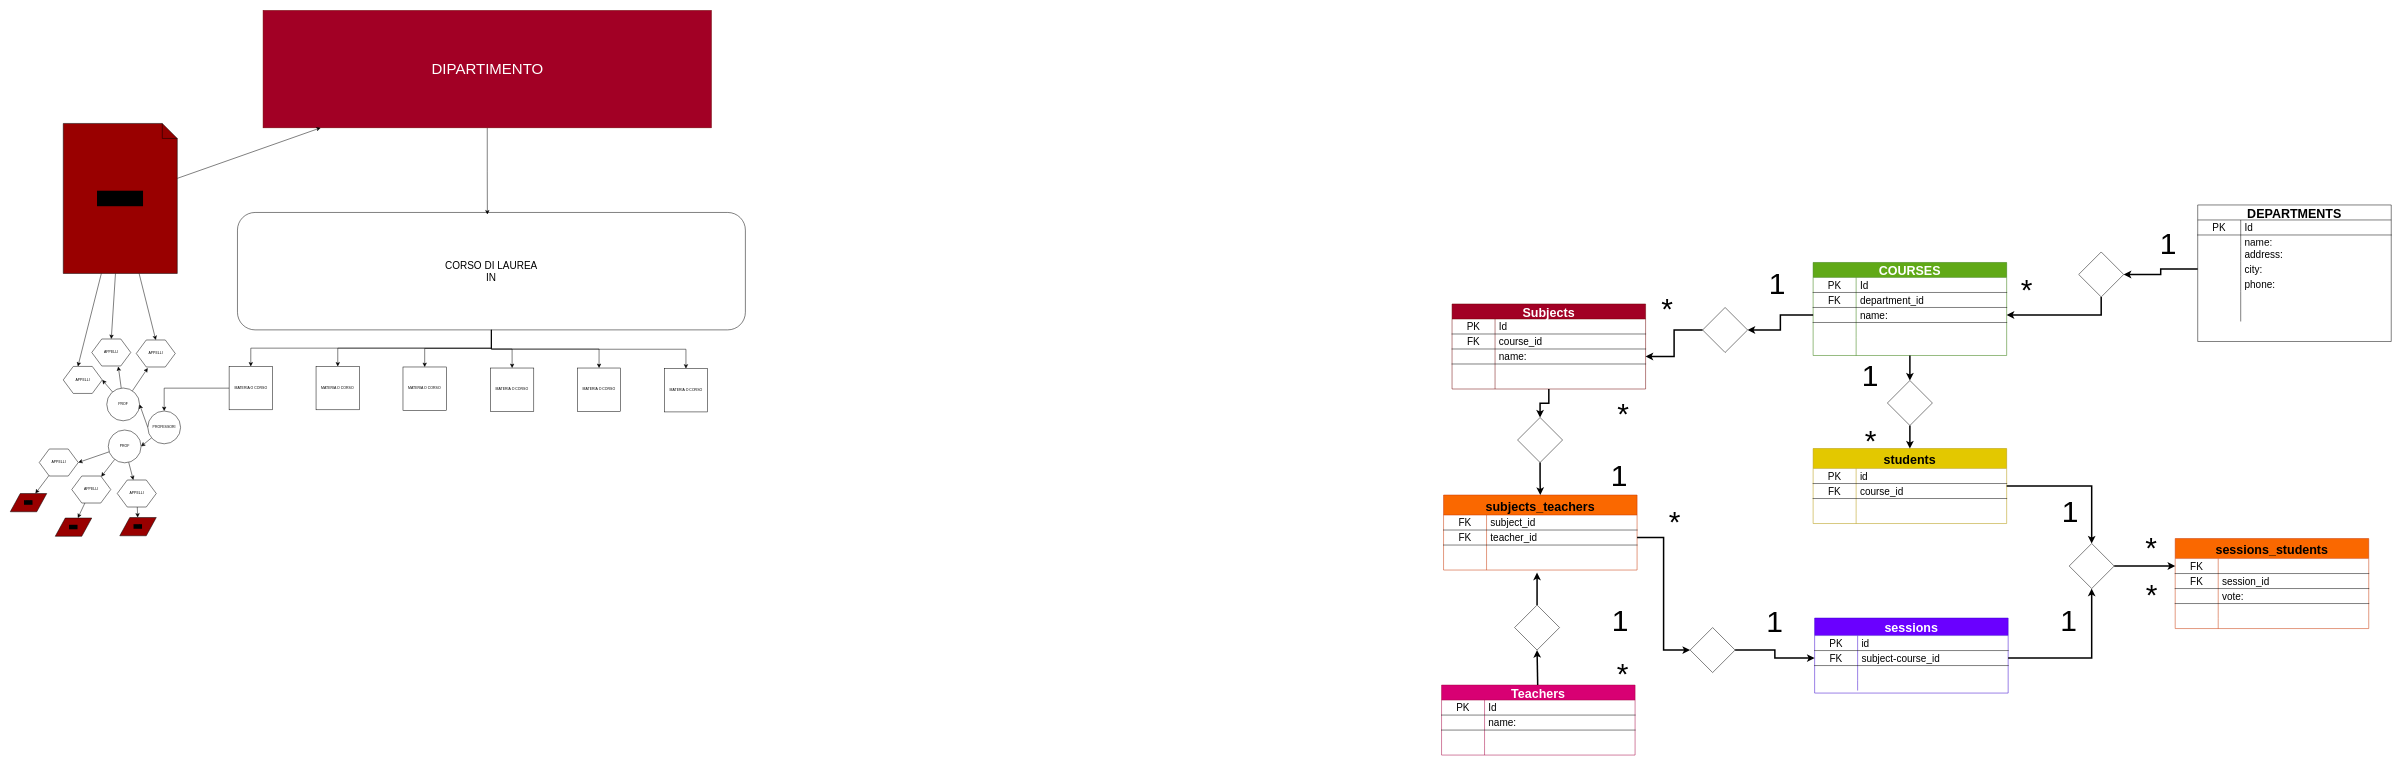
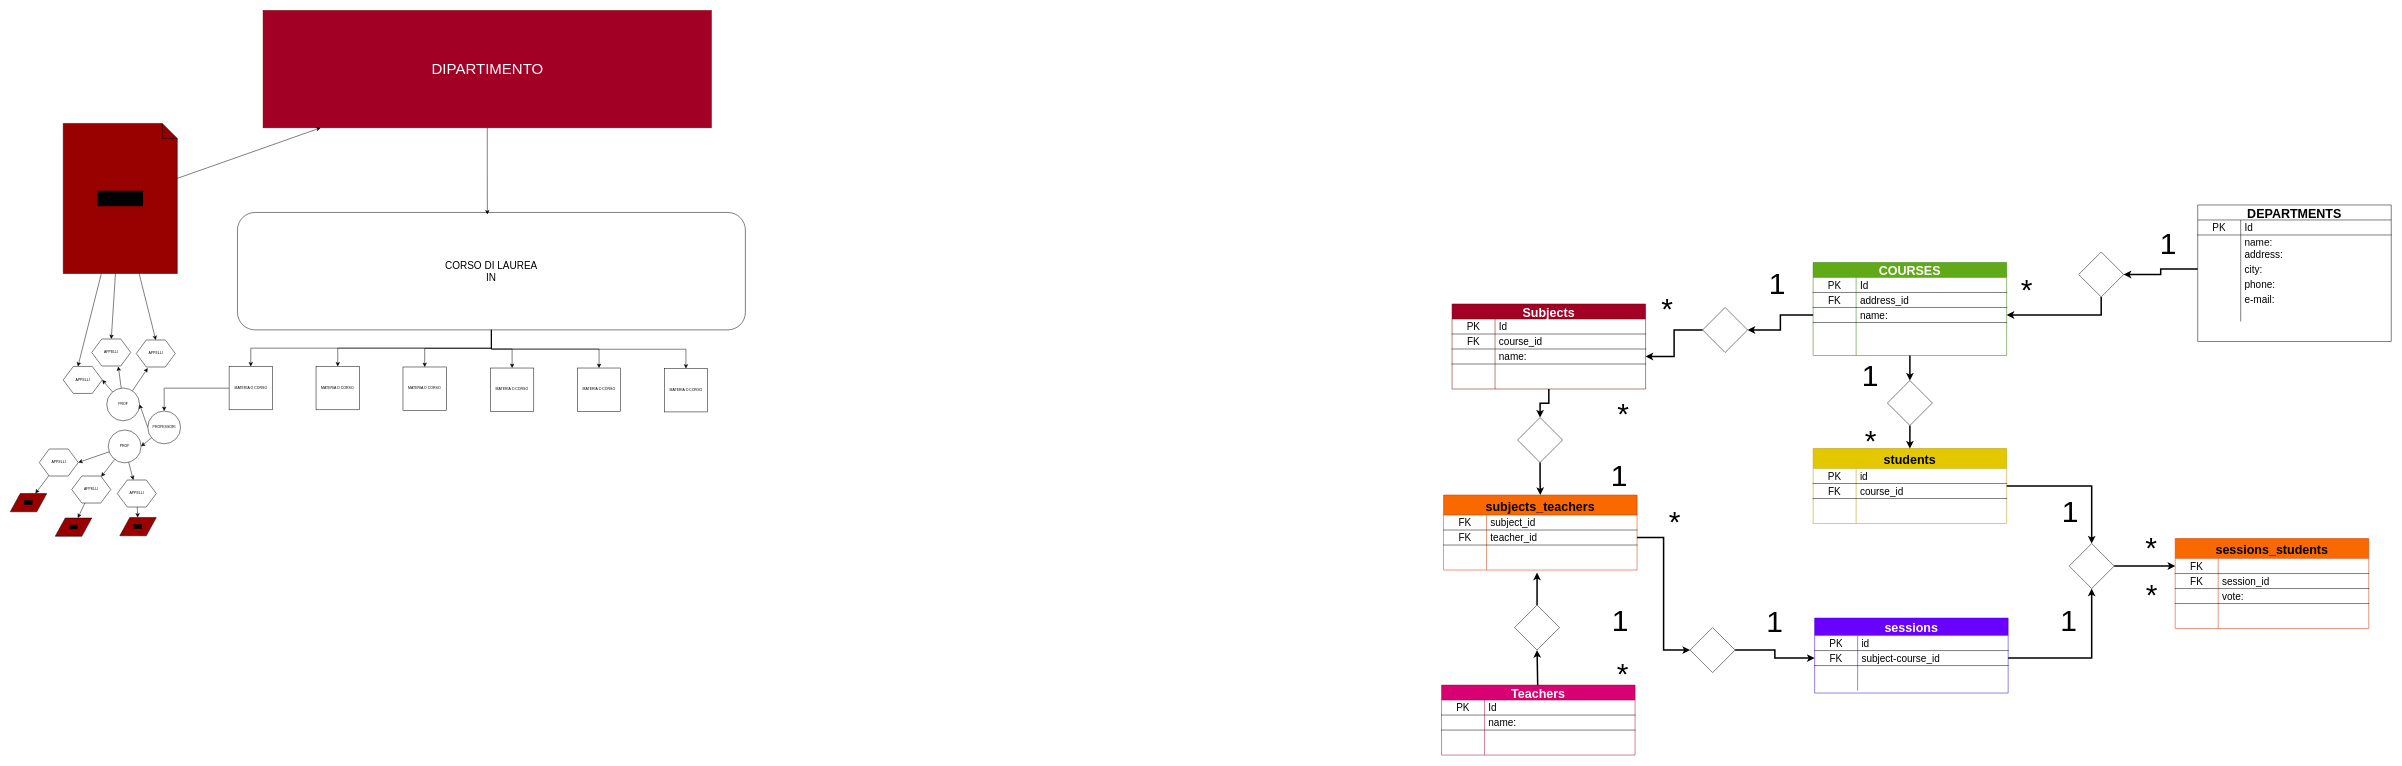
none -> (2316, 299)
(1895, 300) -> (1886, 300)
